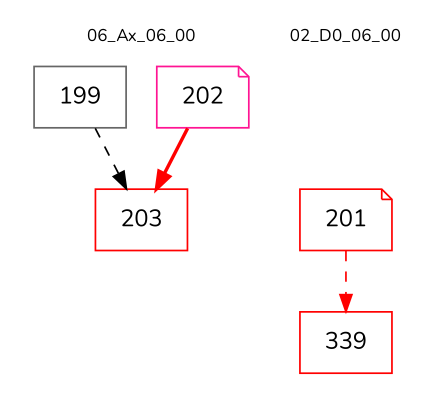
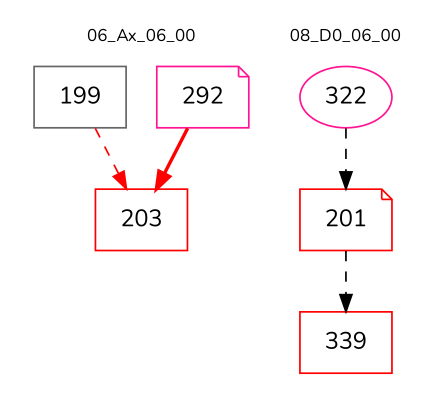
(346, 37) -> (346, 37)
(203, 97) -> (203, 97)
none -> (346, 97)
(107, 151) -> (107, 151)
(346, 273) -> (346, 273)
